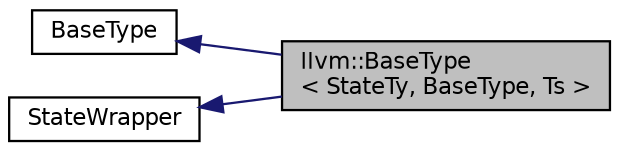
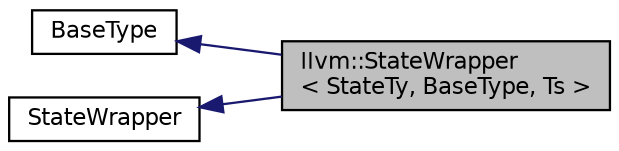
(446, 76) -> (446, 76)
